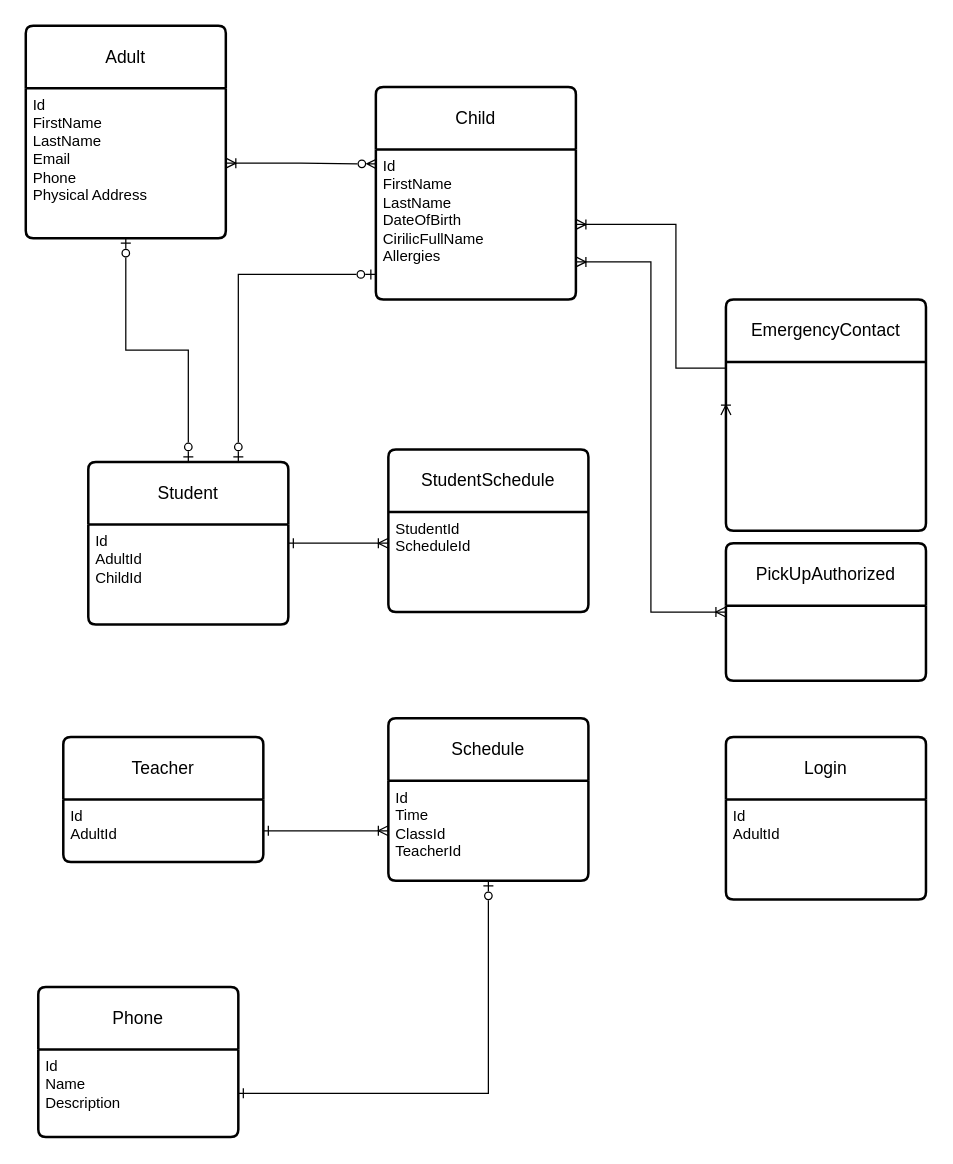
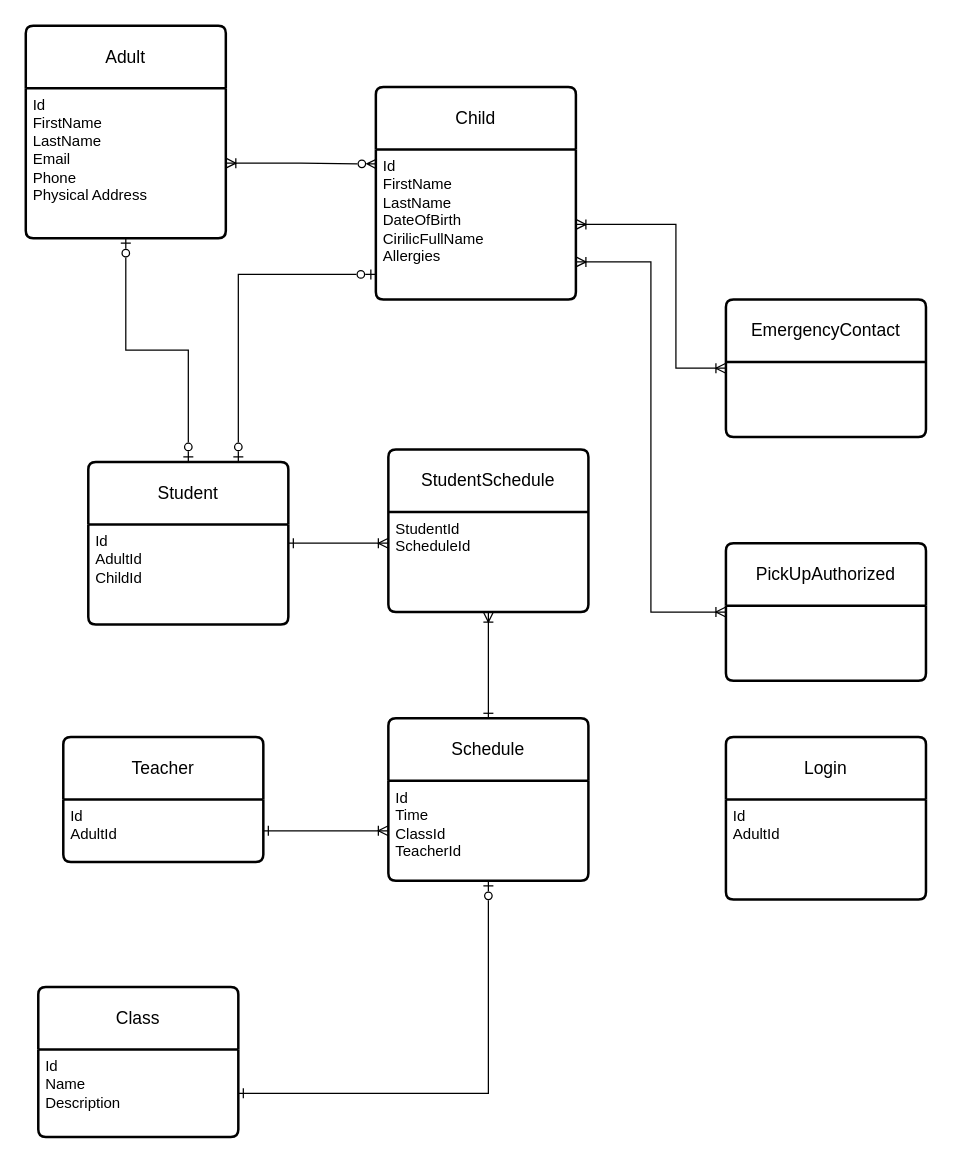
(826, 415) -> (826, 368)
none -> (488, 666)
(138, 1018) -> (138, 1018)
